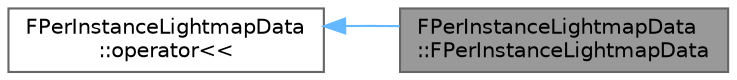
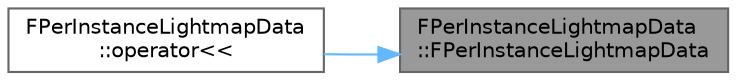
(373, 26) -> (351, 54)
